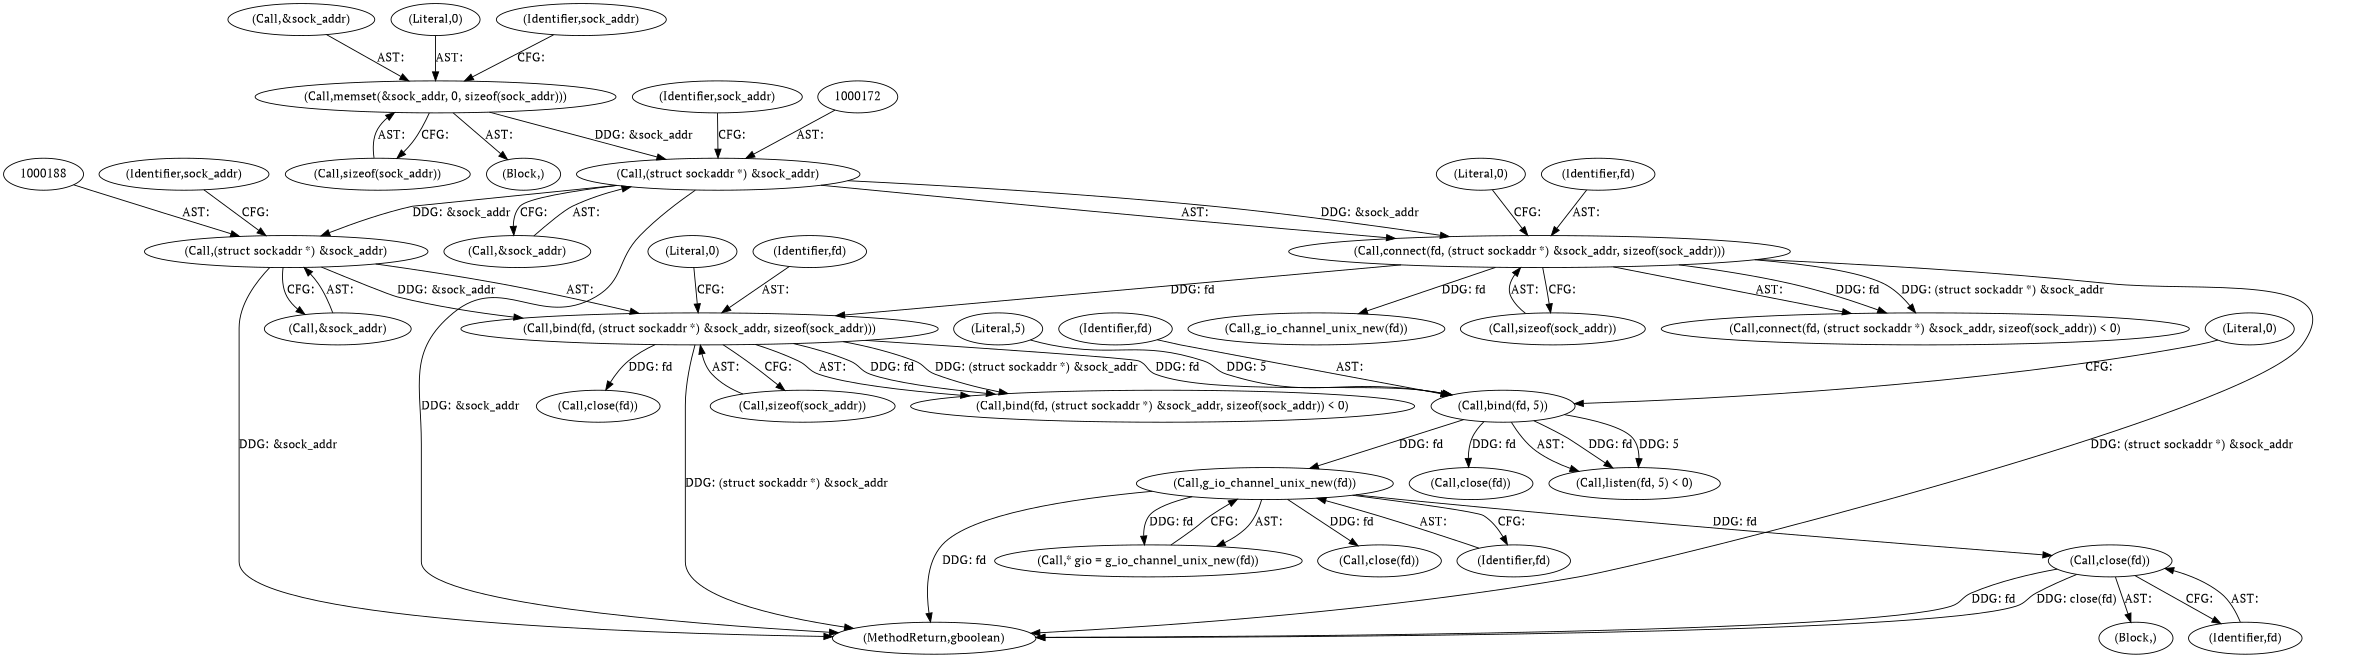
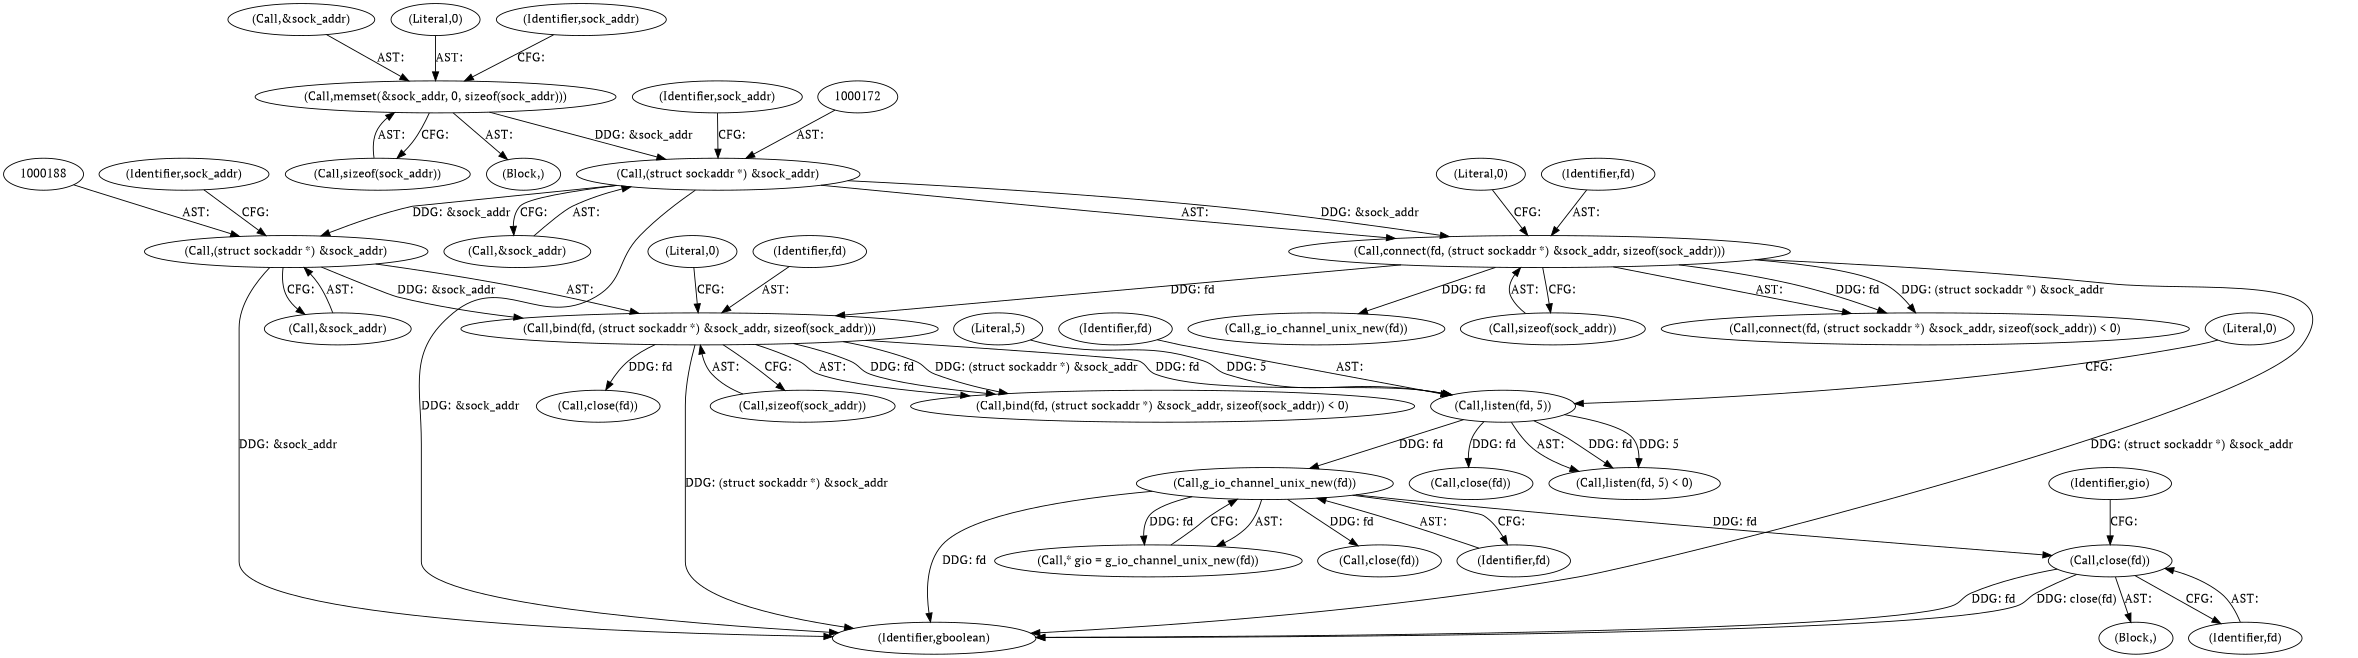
(1503, 406) -> (1503, 406)
none -> (2110, 484)
(934, 638) -> (934, 638)
